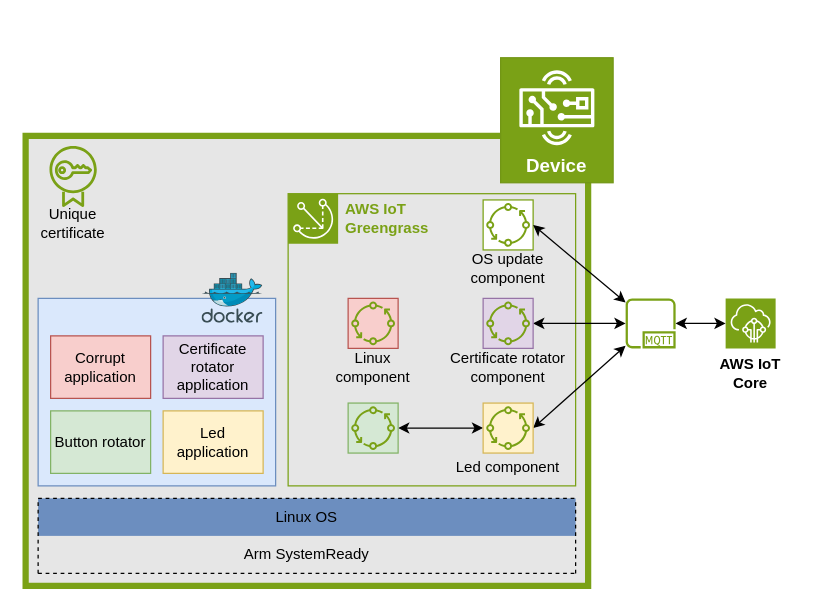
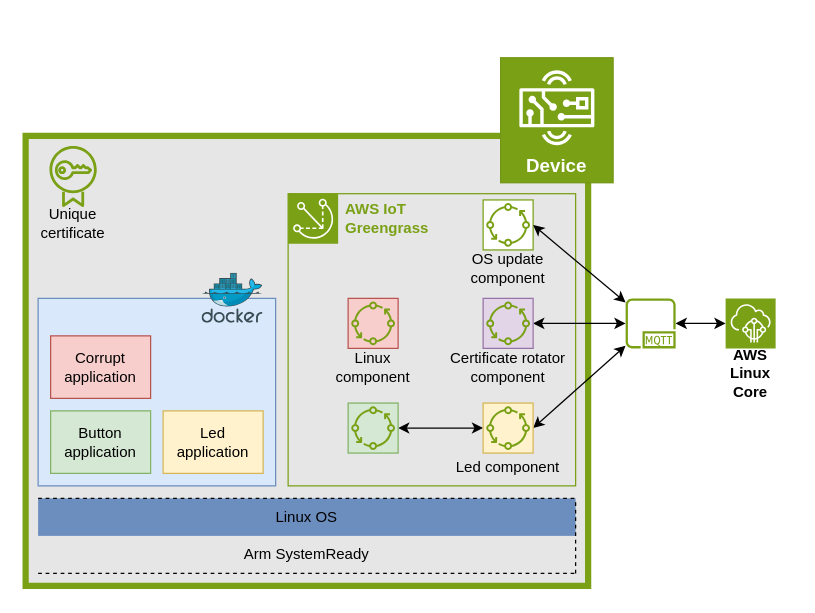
(213, 367) -> none
(751, 373) -> (751, 373)
(101, 442) -> (101, 442)
(38, 536) -> none
